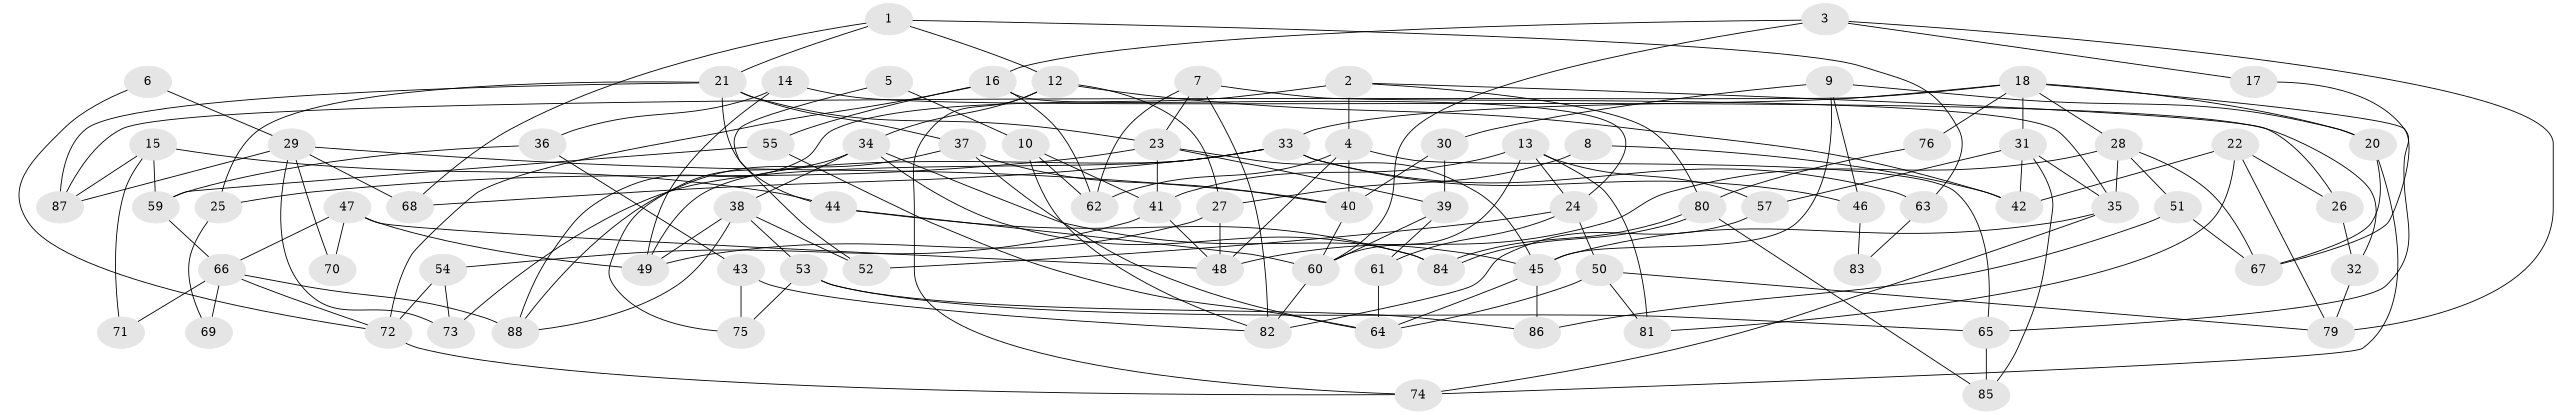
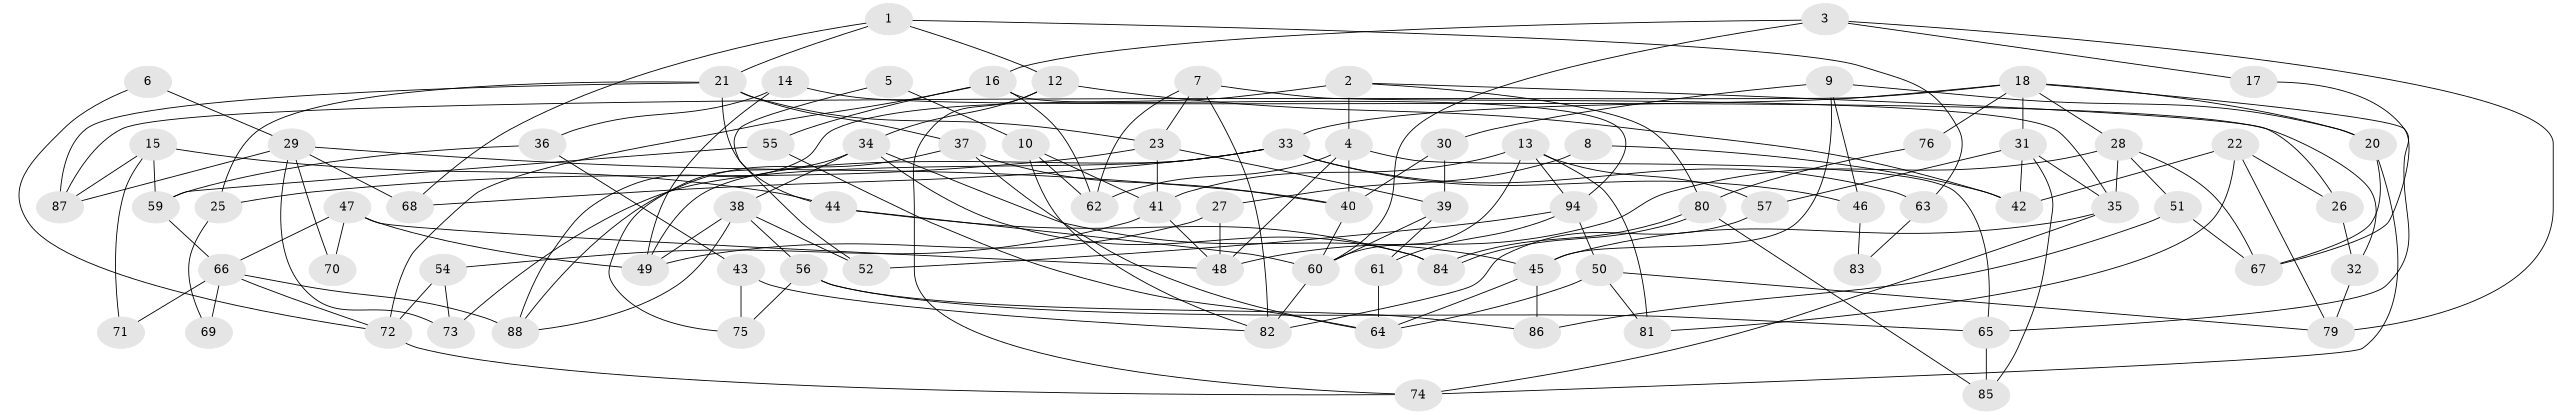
(1168, 114) -> none
(1372, 163) -> none
(1574, 207) -> (1574, 207)
(804, 270) -> (804, 270)
